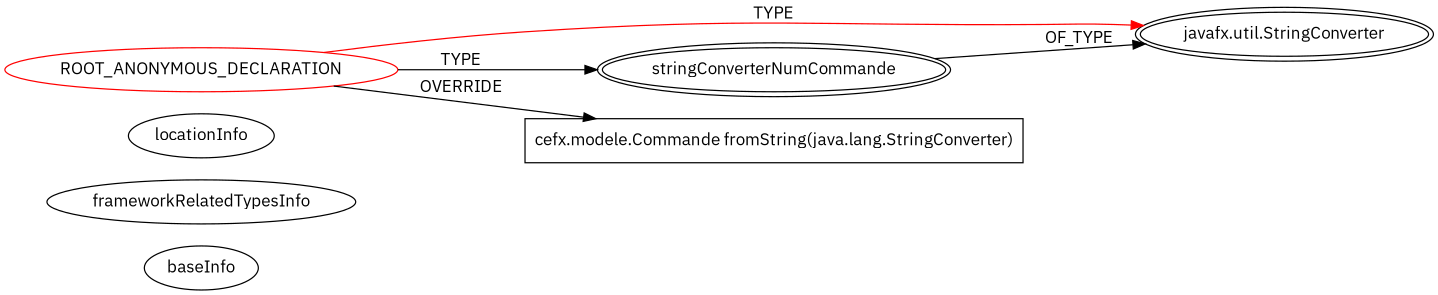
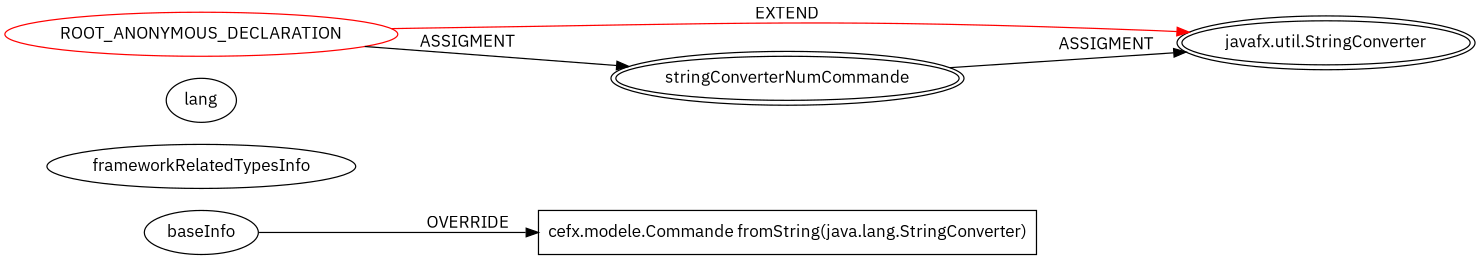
(774, 14) -> (787, 14)
(1079, 39) -> (1107, 45)
(461, 61) -> (468, 42)
(459, 102) -> (392, 232)
(201, 136) -> (201, 100)
